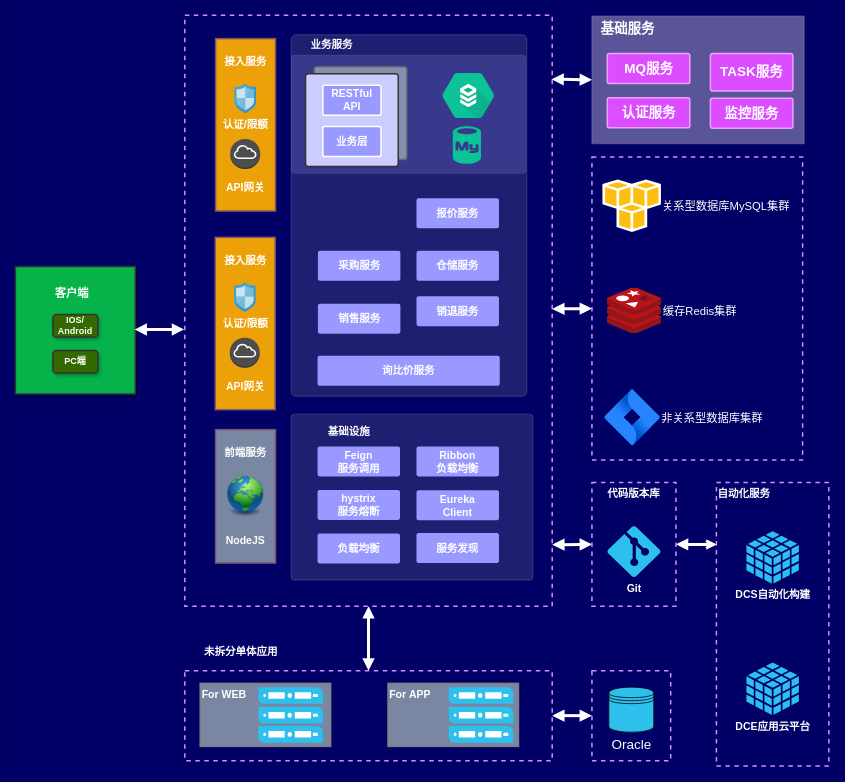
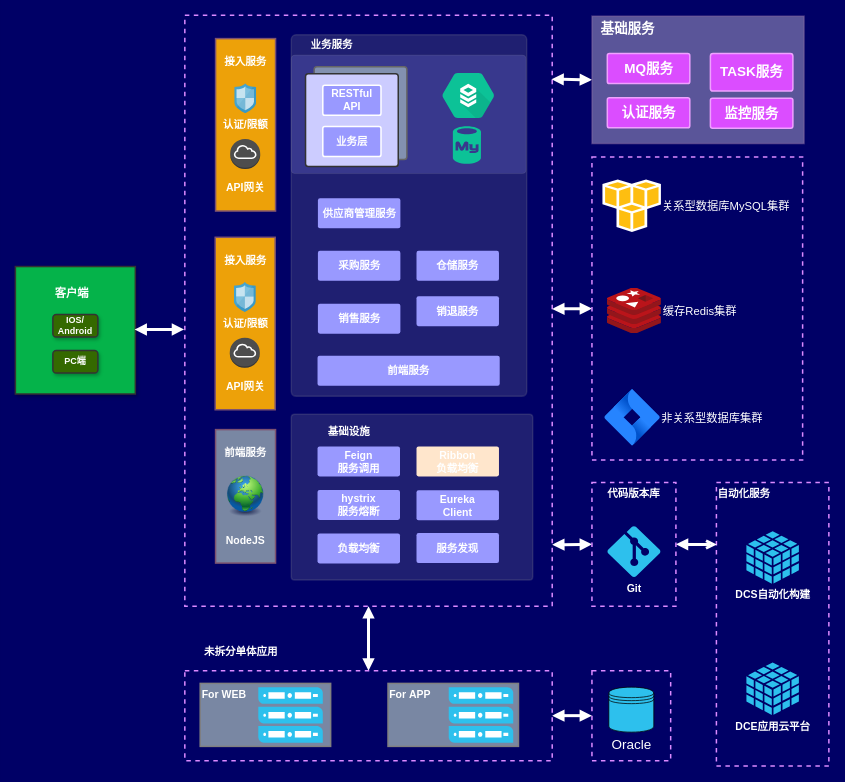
none -> (359, 213)
(458, 213) -> none
(409, 371) -> (409, 371)
(458, 462) -> (458, 462)
